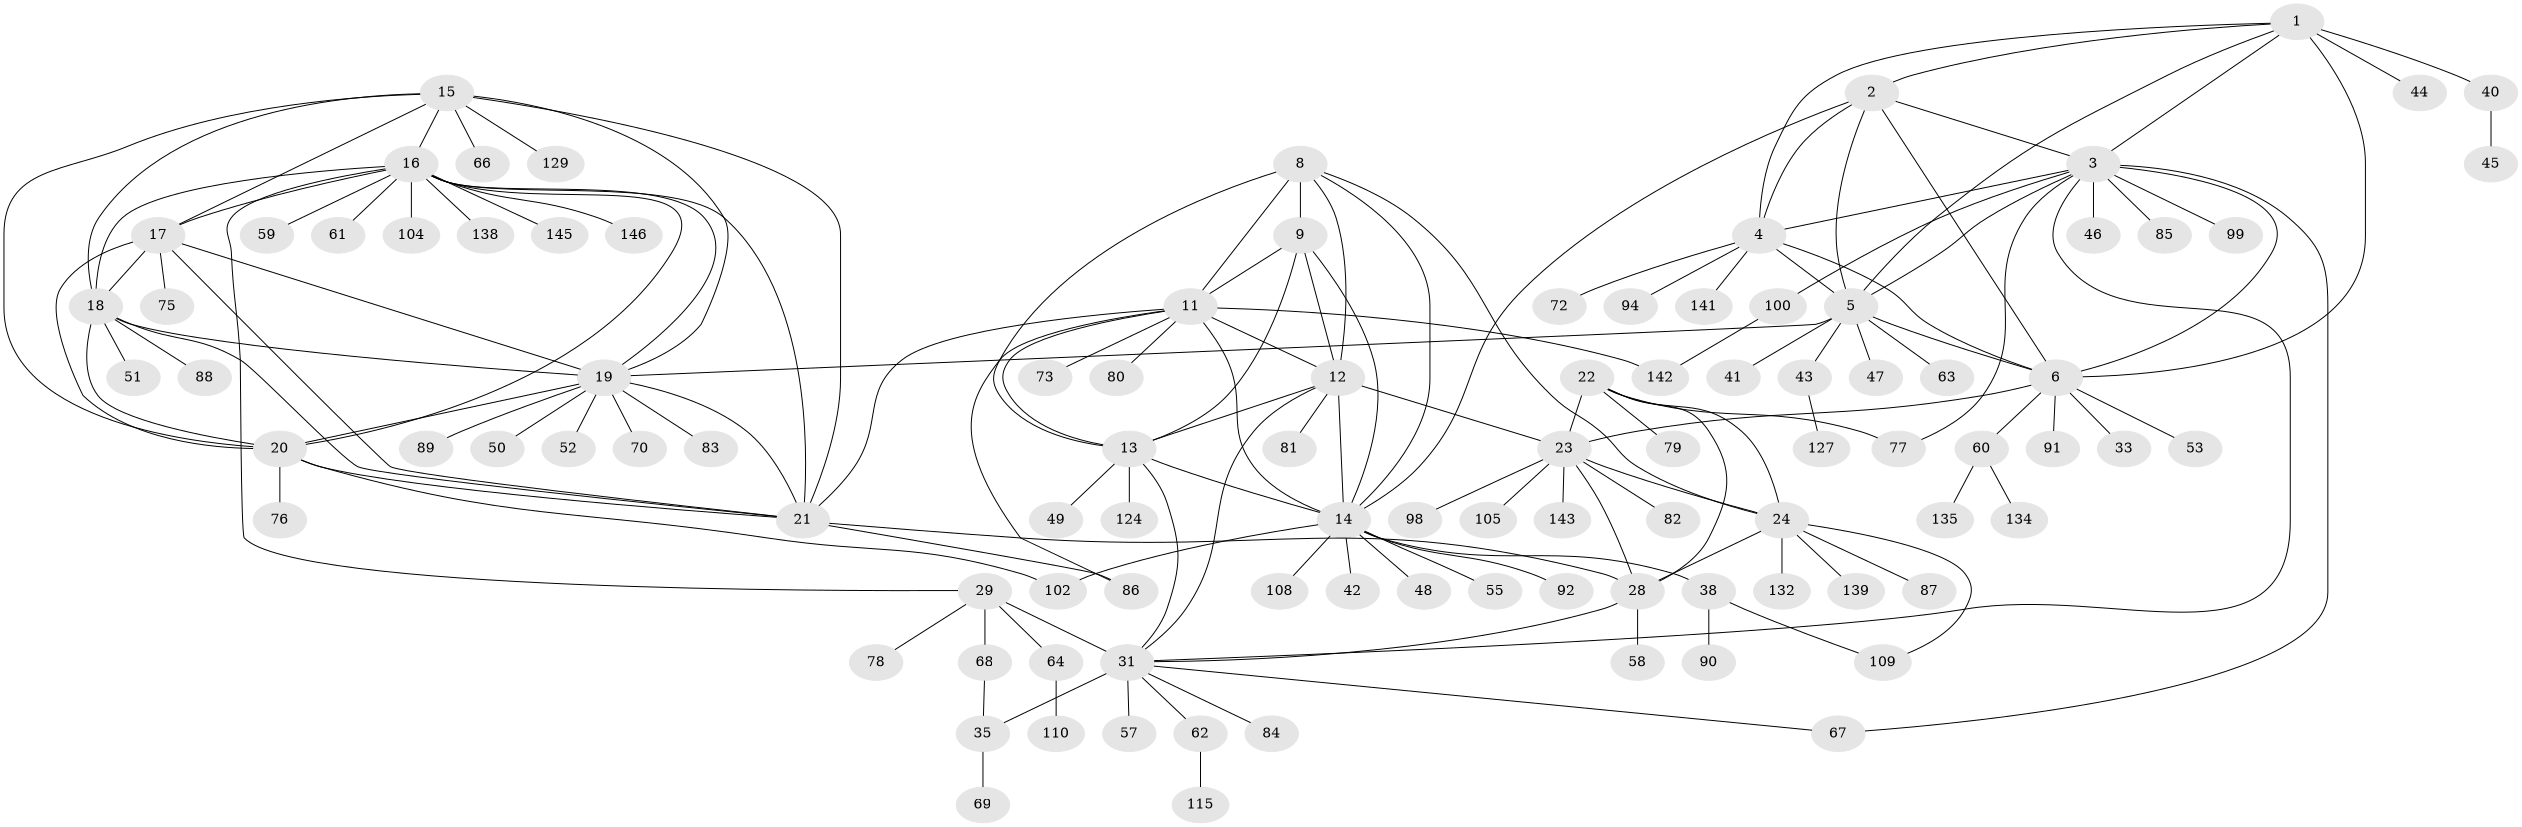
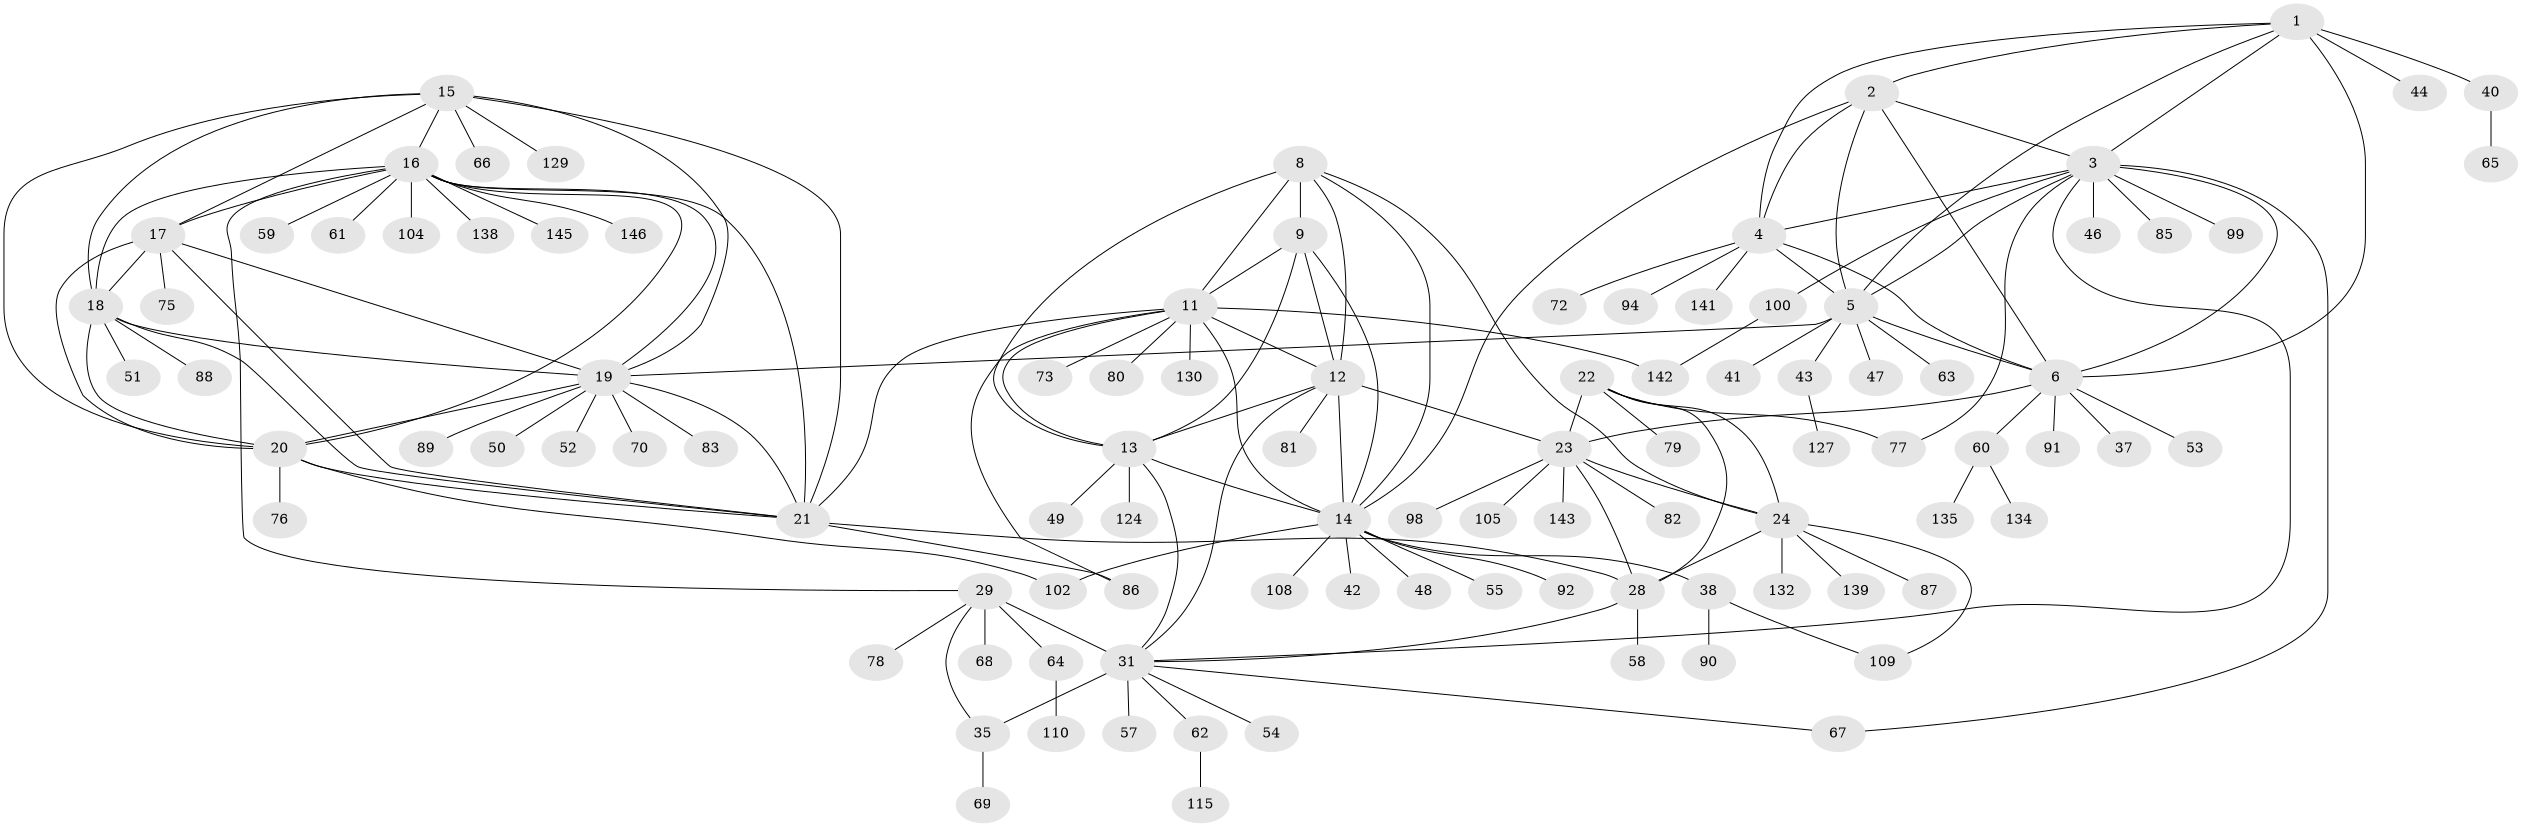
(2491, 164) -> (2491, 164)
none -> (1190, 378)
(2124, 449) -> (2124, 449)
(984, 698) -> (946, 662)
(1272, 734) -> (1272, 734)
